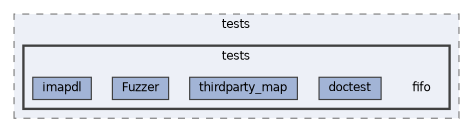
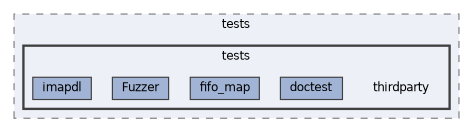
(244, 88) -> (225, 88)
(422, 88) -> (402, 88)
